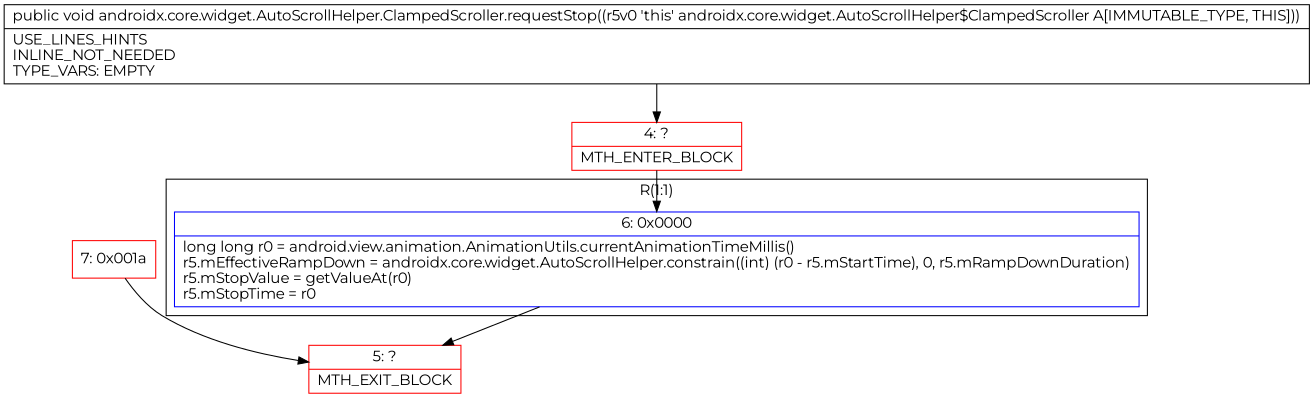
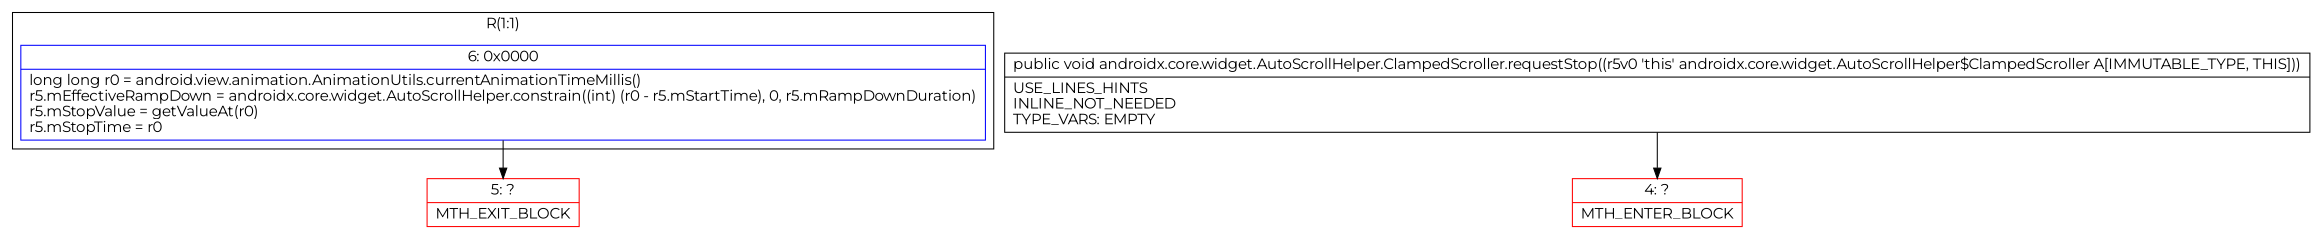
(657, 186) -> none
(114, 259) -> none
